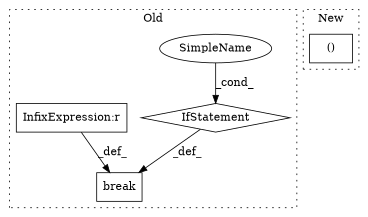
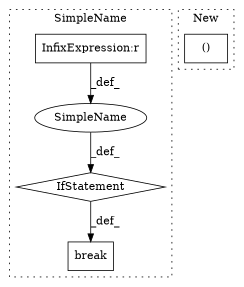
(153, 19) -> (91, 19)
(235, 83) -> (105, 152)
(93, 149) -> (91, 79)
